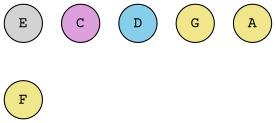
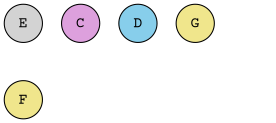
(253, 23) -> none
